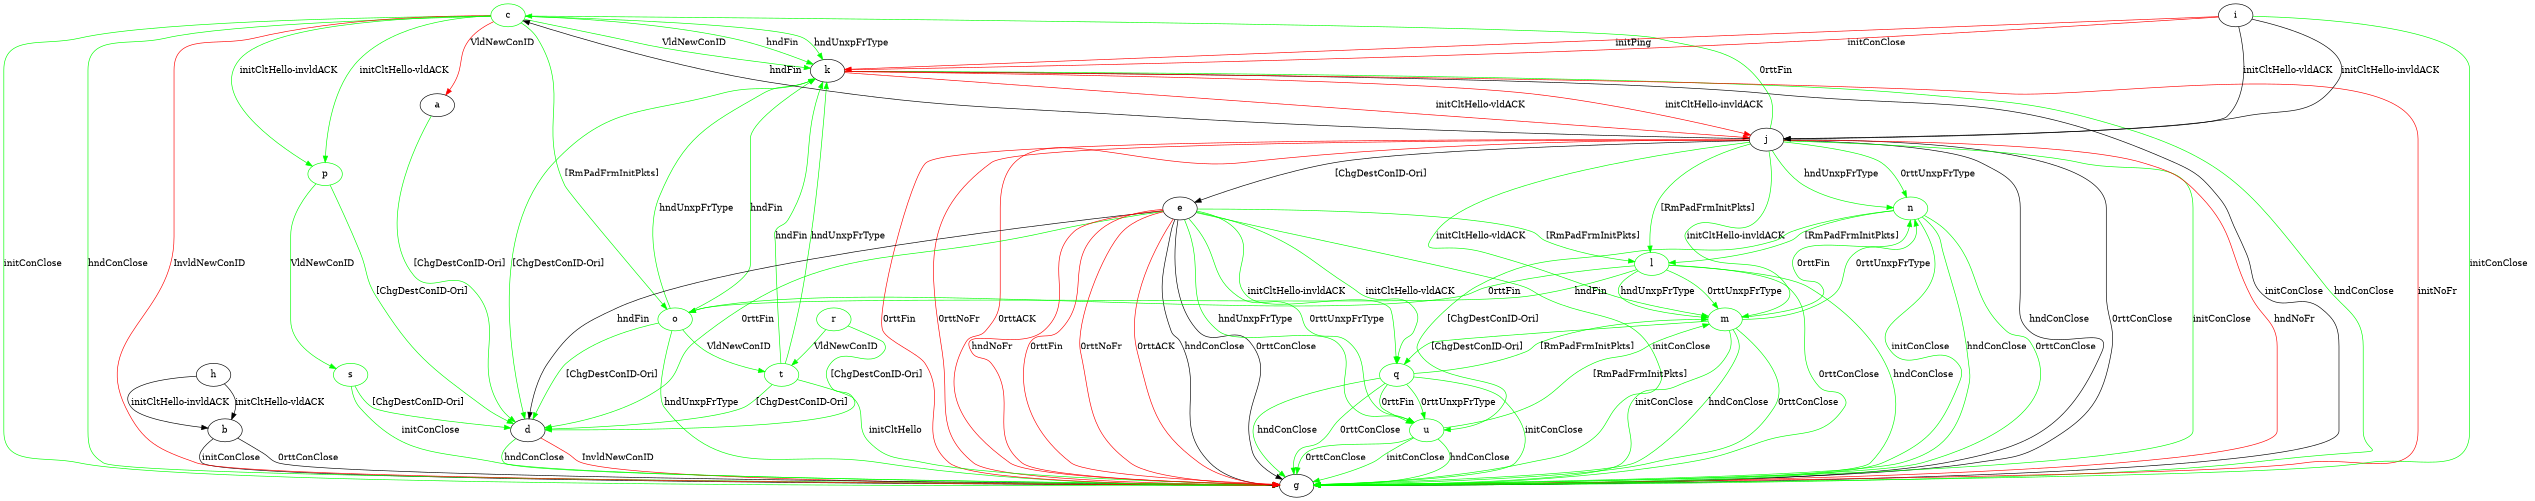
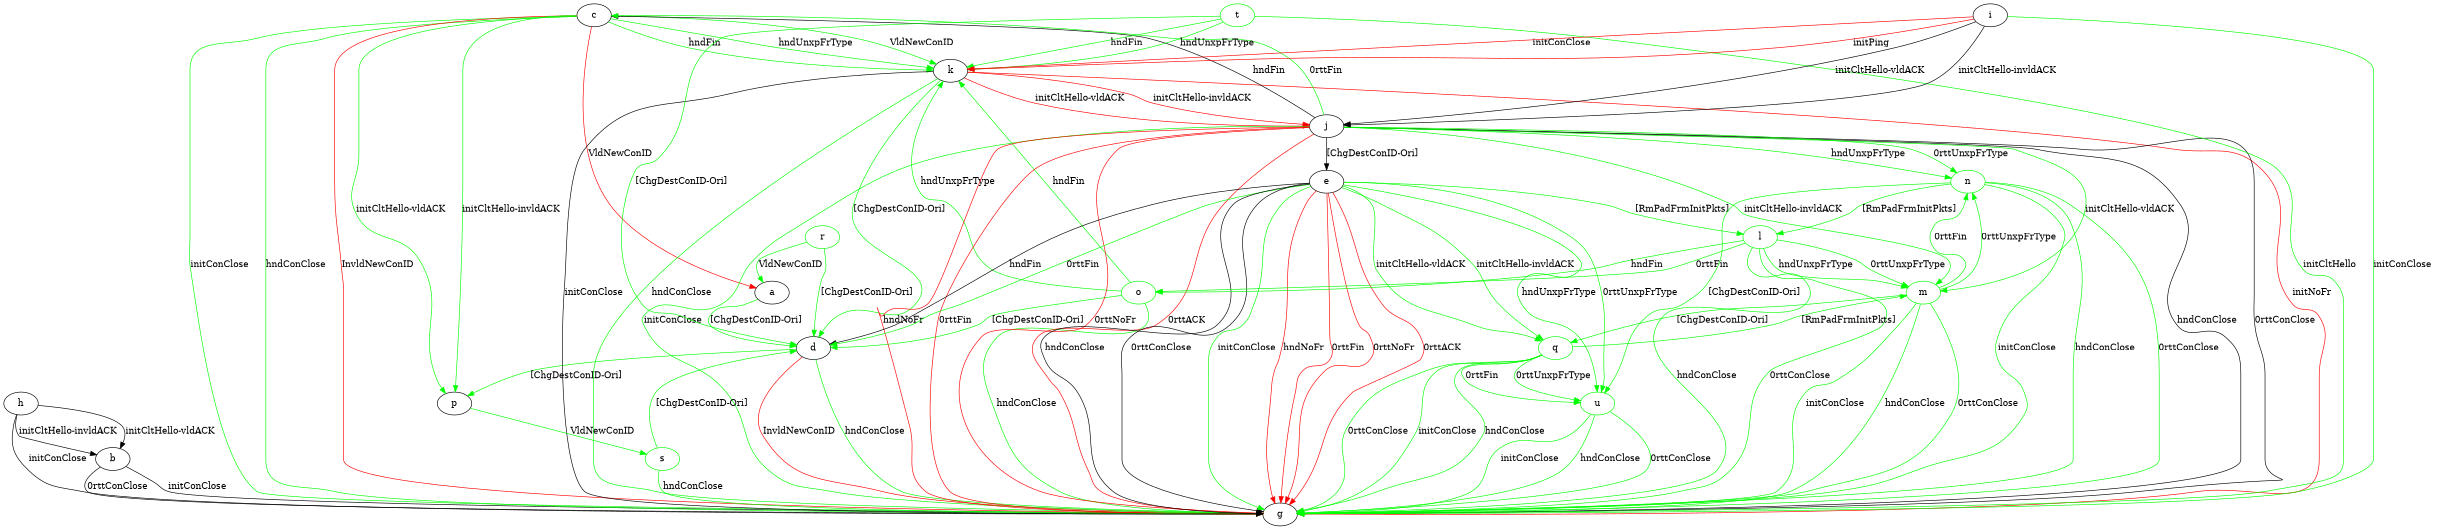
(508, 15) -> (594, 15)
(325, 174) -> (455, 404)
(561, 176) -> none
(1680, 177) -> none
(393, 323) -> (632, 359)
(812, 346) -> (774, 253)
(717, 357) -> none
(1572, 376) -> none
(703, 403) -> (1028, 404)
(432, 430) -> (695, 487)
none -> (609, 511)
